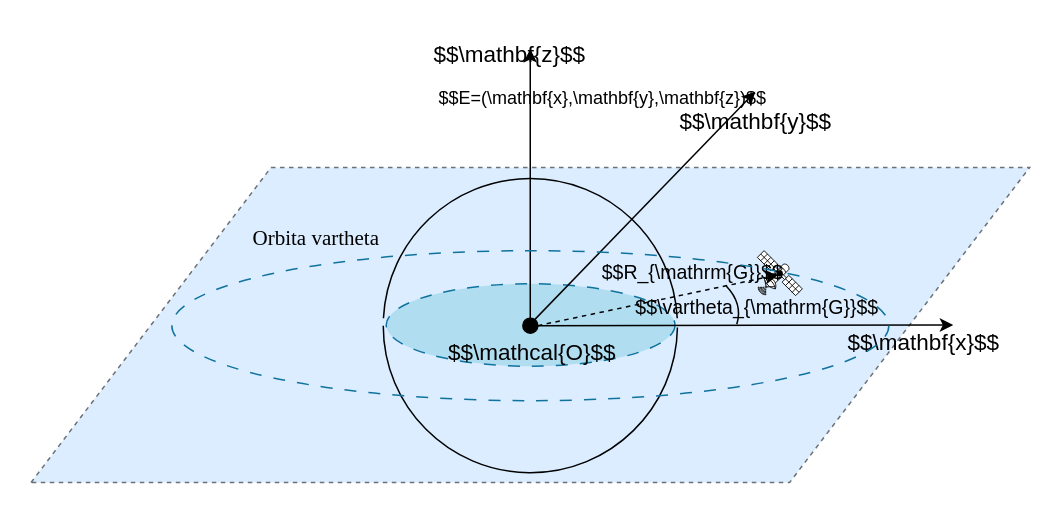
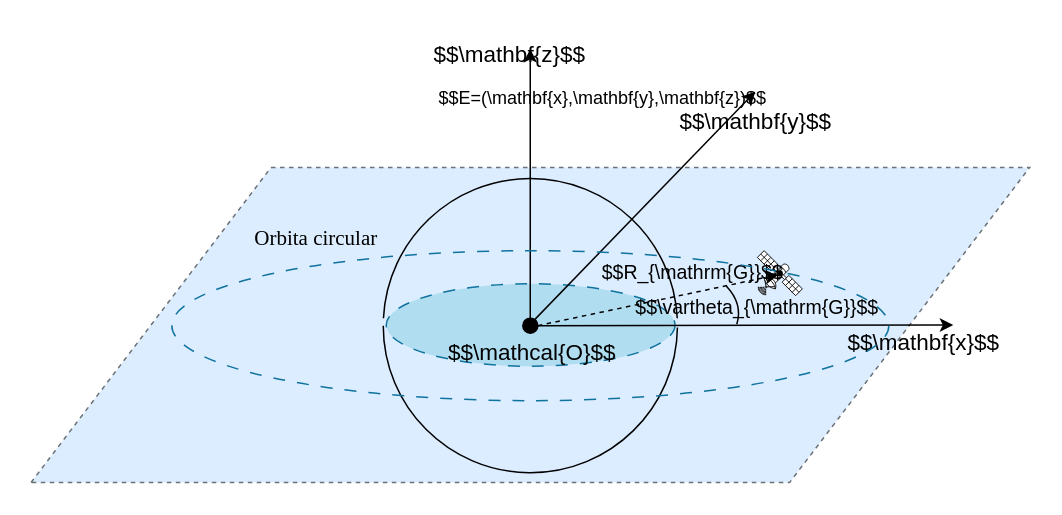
(317, 239) -> (317, 239)
